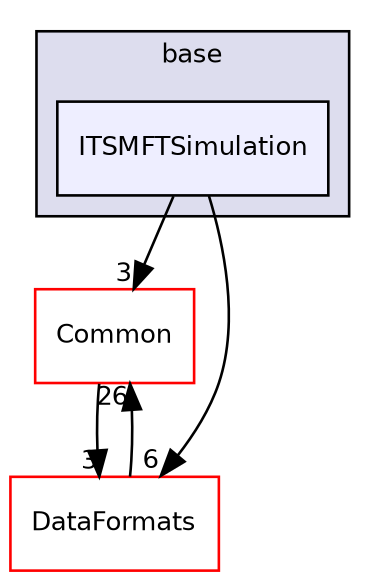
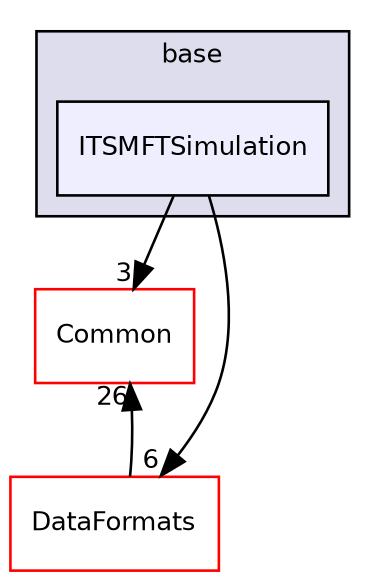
(97, 417) -> none
